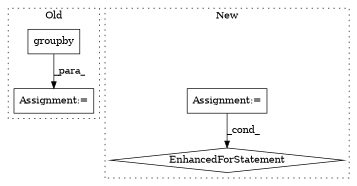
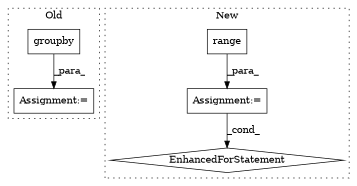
none -> (227, 42)
